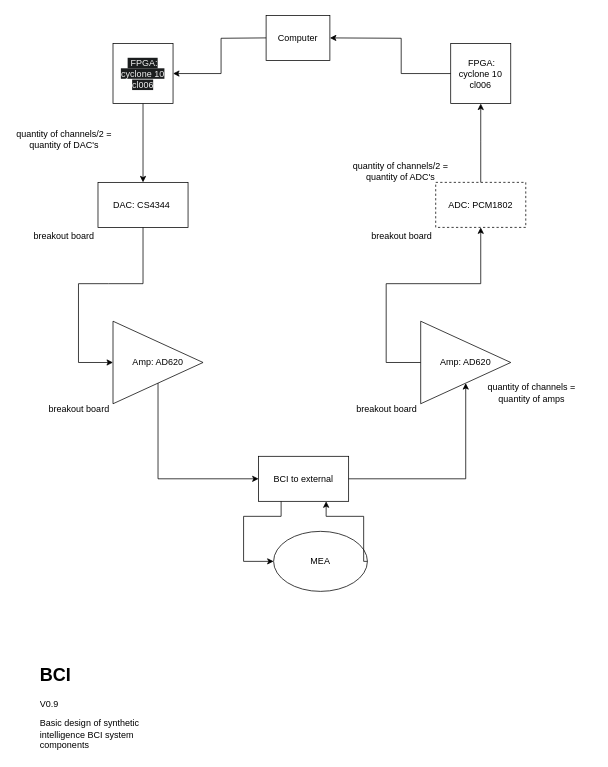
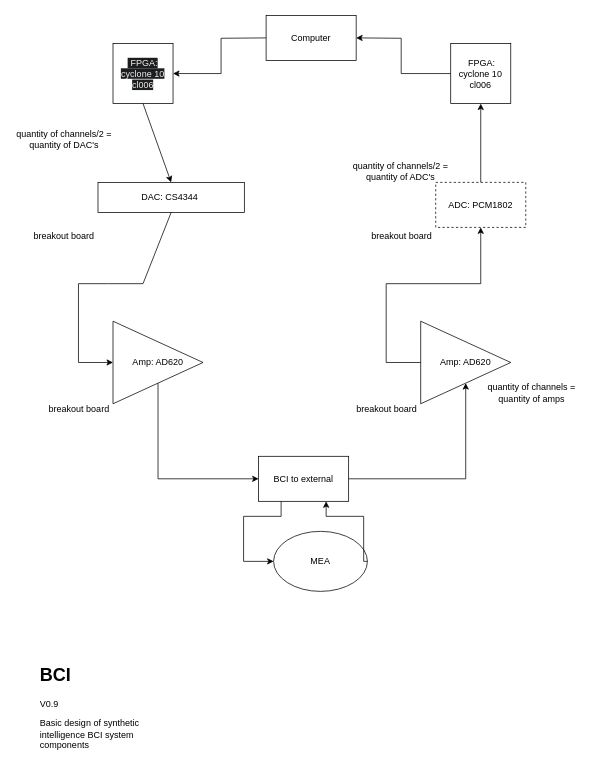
(298, 38) -> (311, 38)
(143, 205) -> (171, 197)
